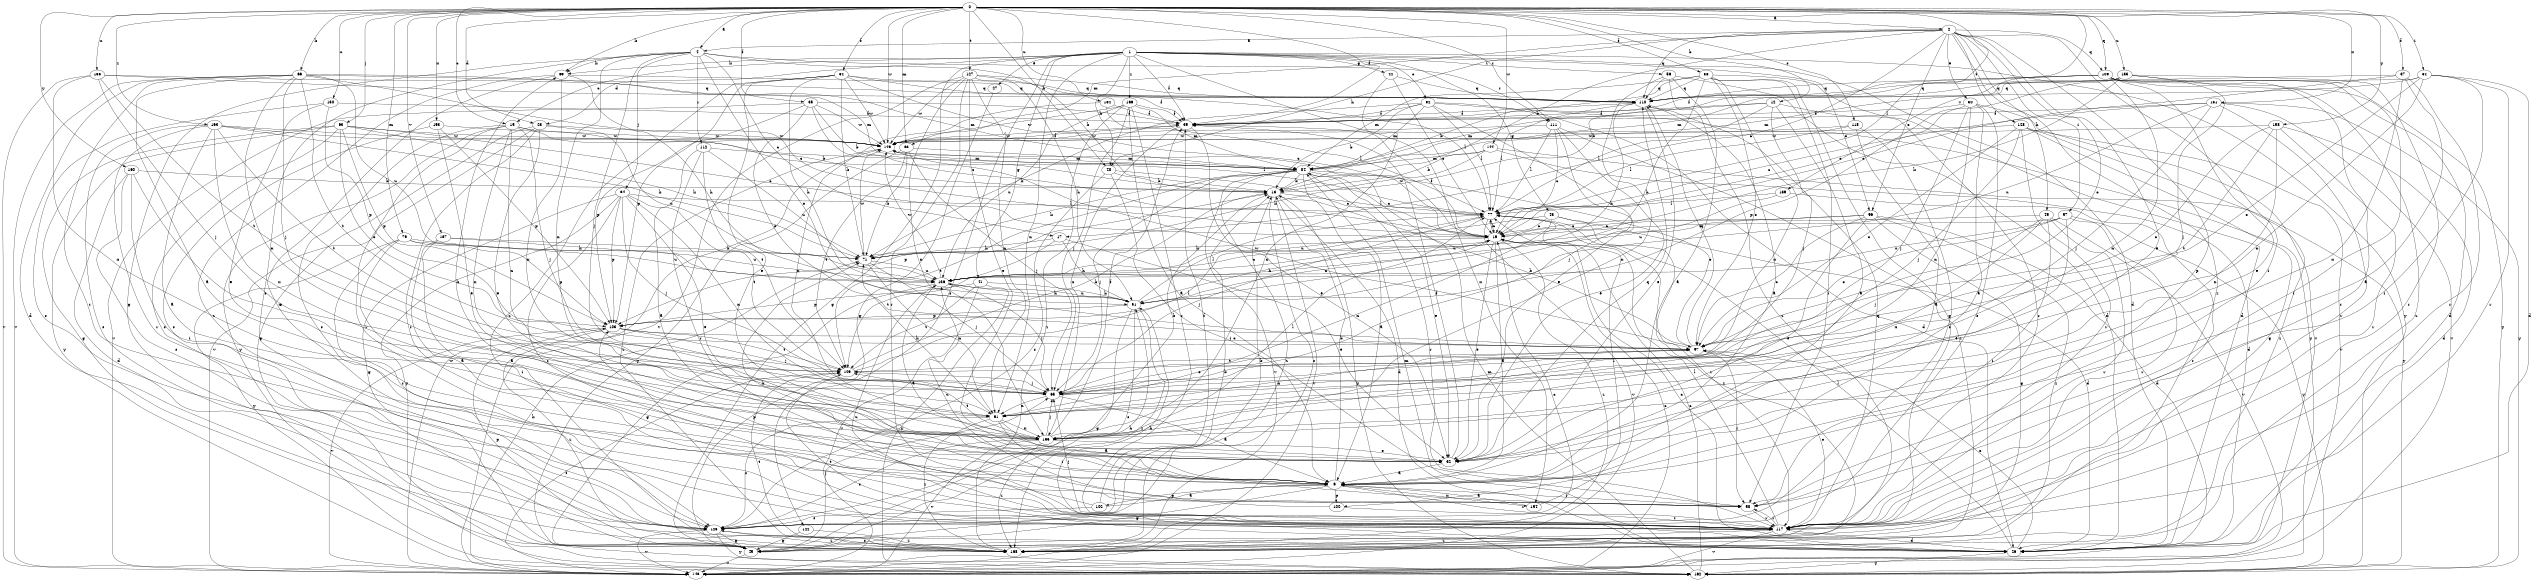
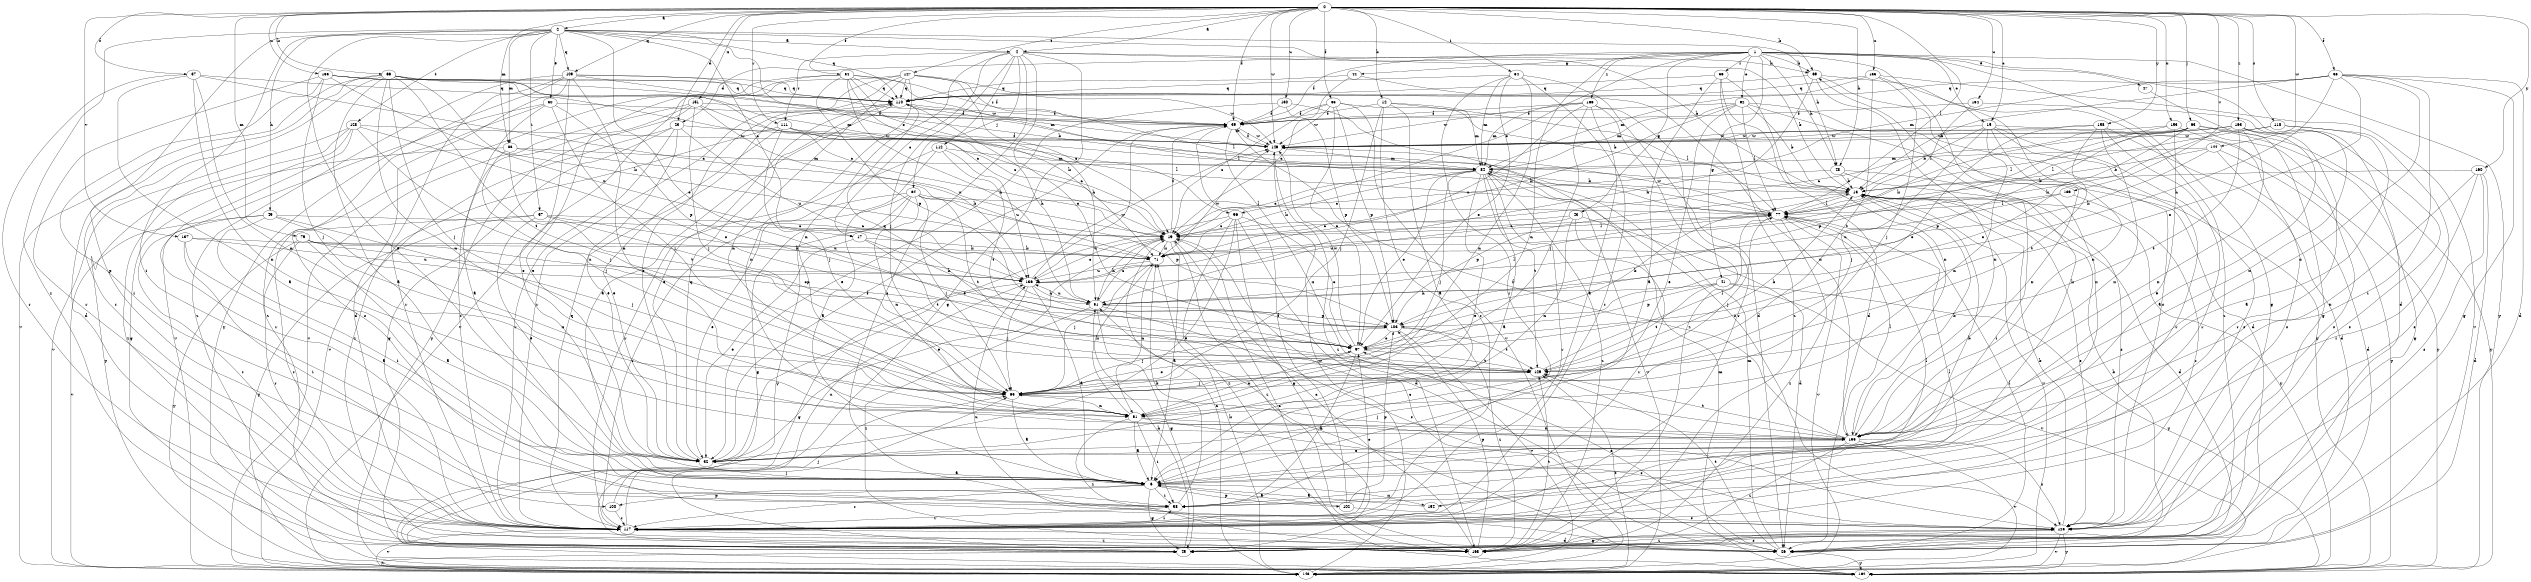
(1094, 136) -> (1014, 136)
(1563, 371) -> (595, 361)
(806, 530) -> none
